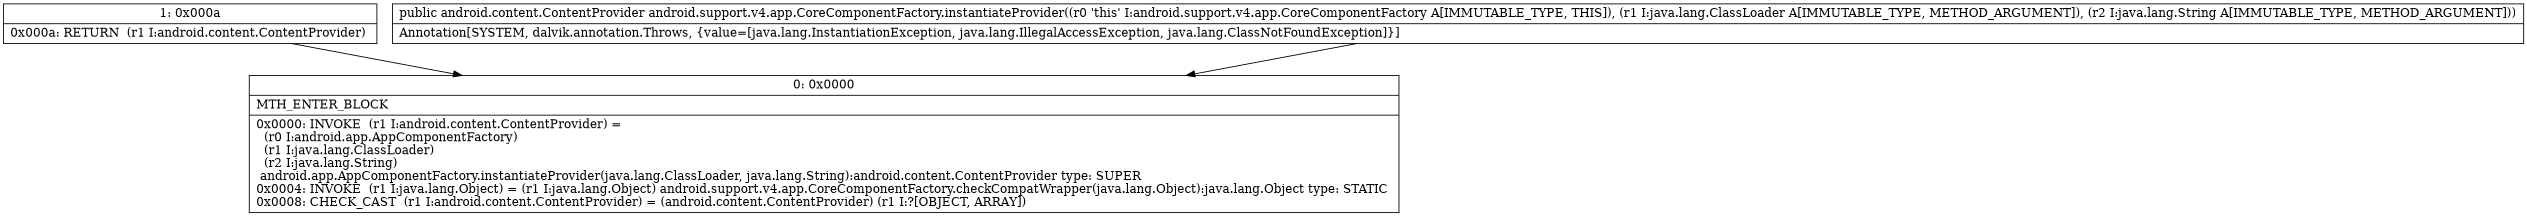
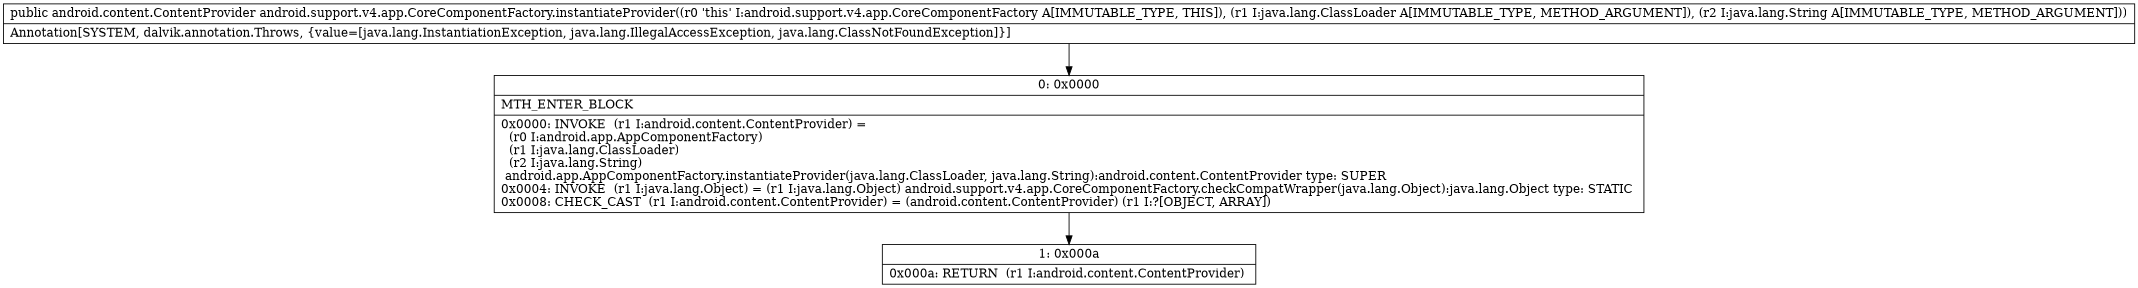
(372, 59) -> (1069, 224)
